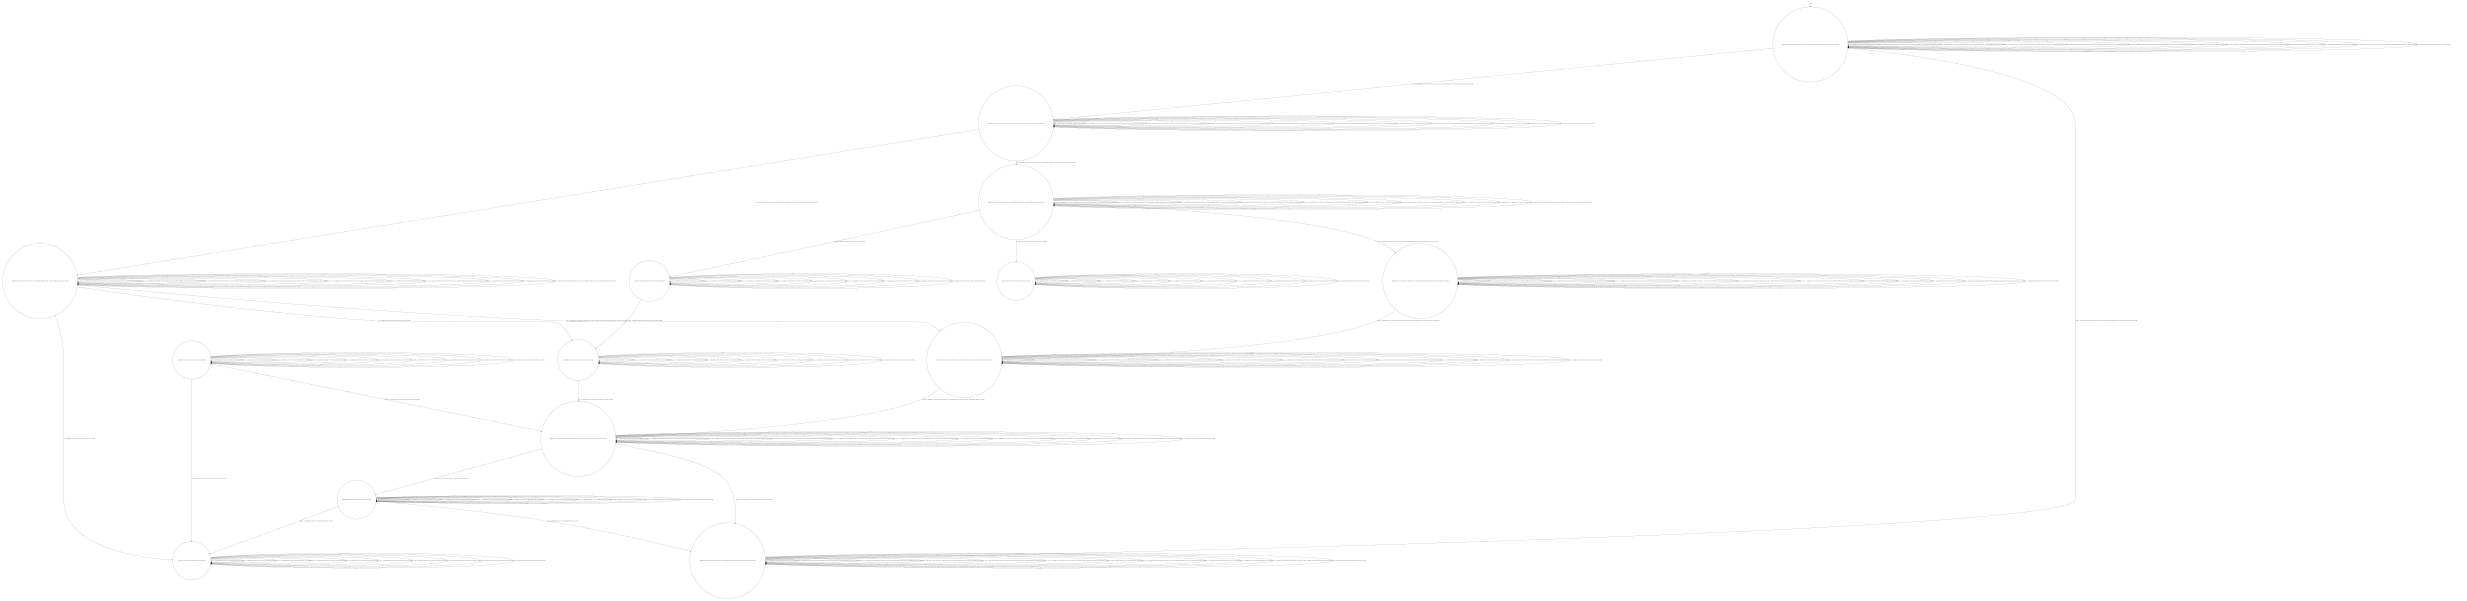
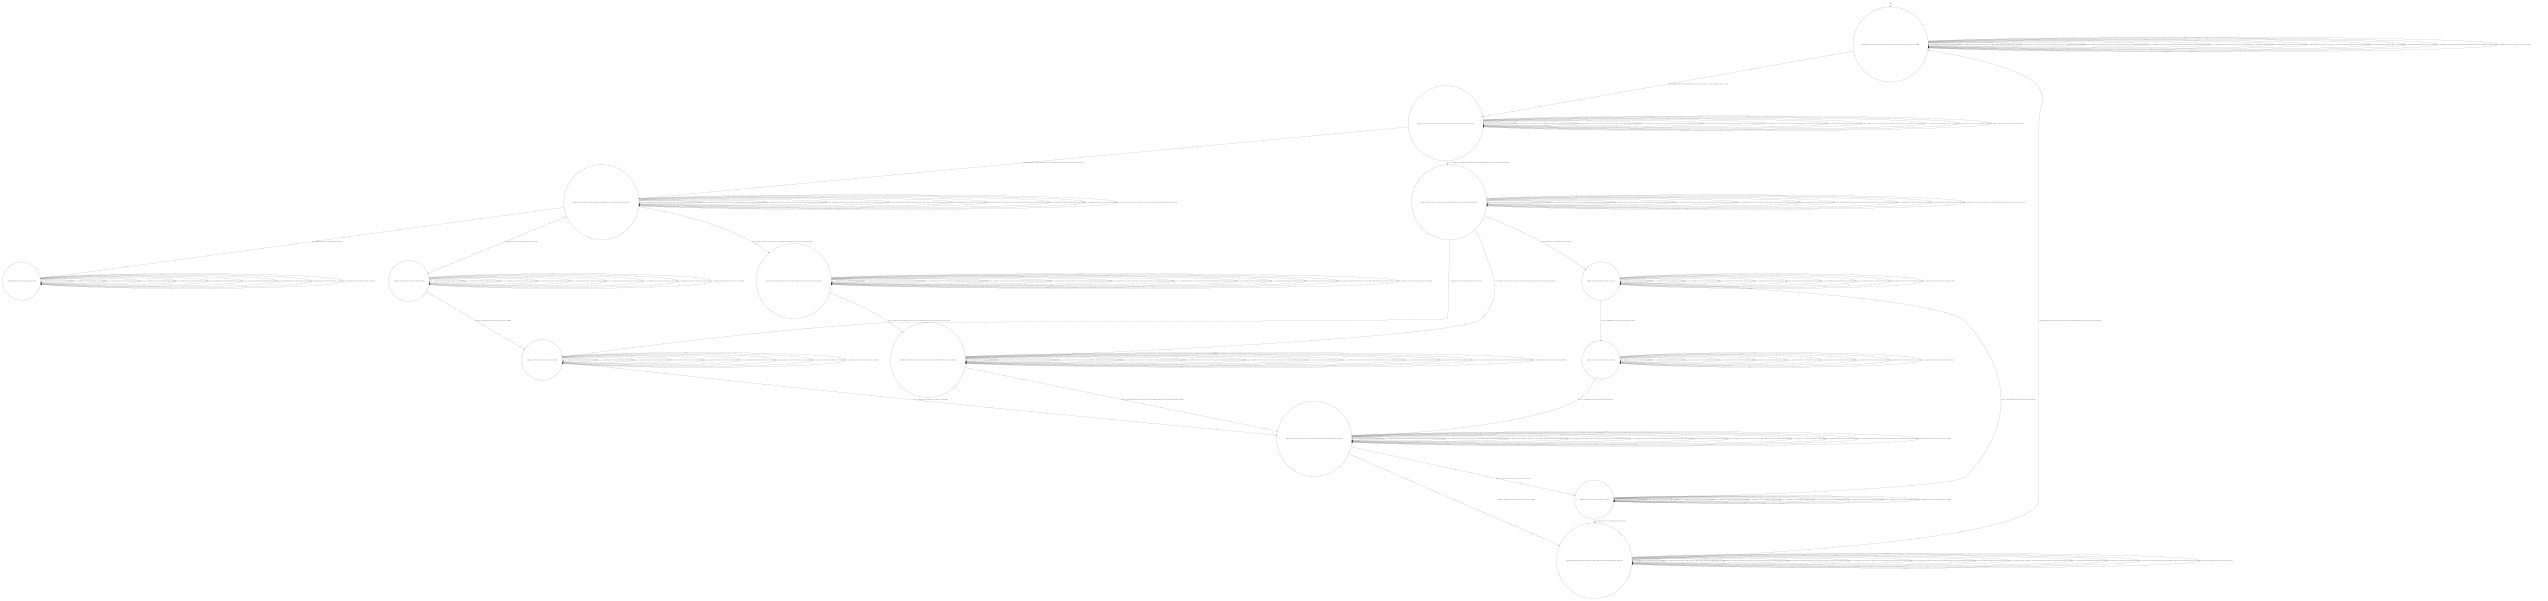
(192, 460) -> (1601, 320)
